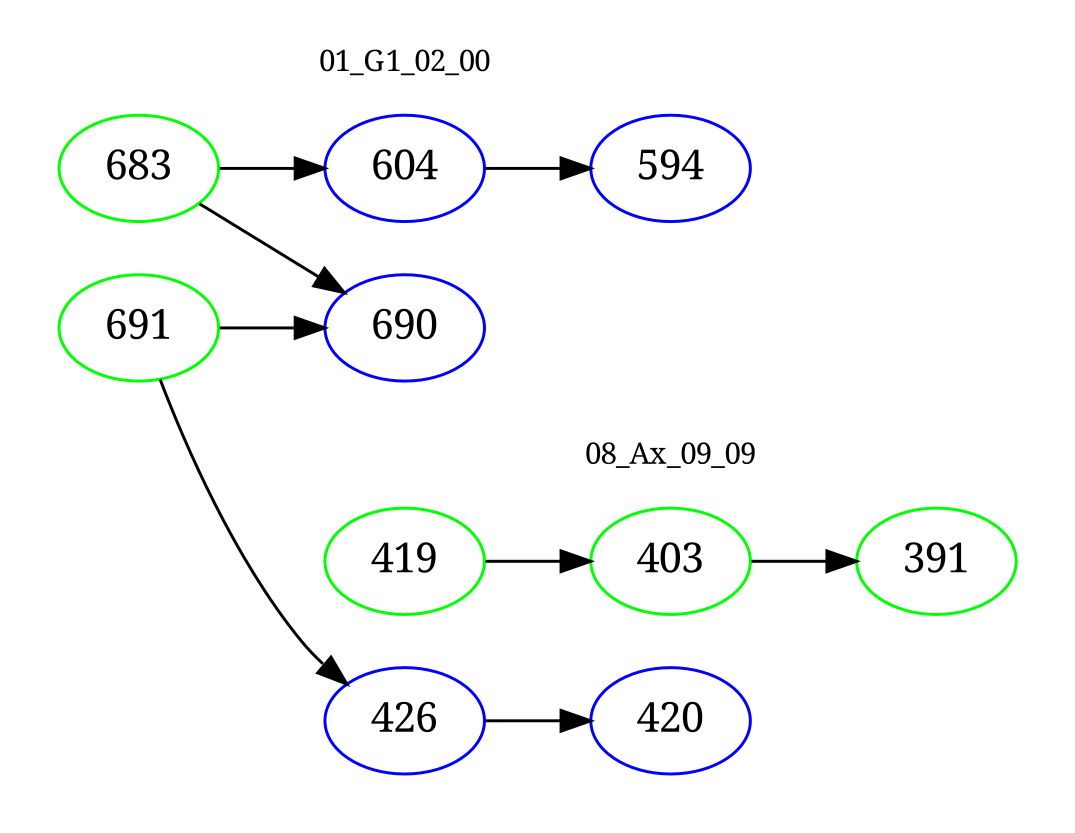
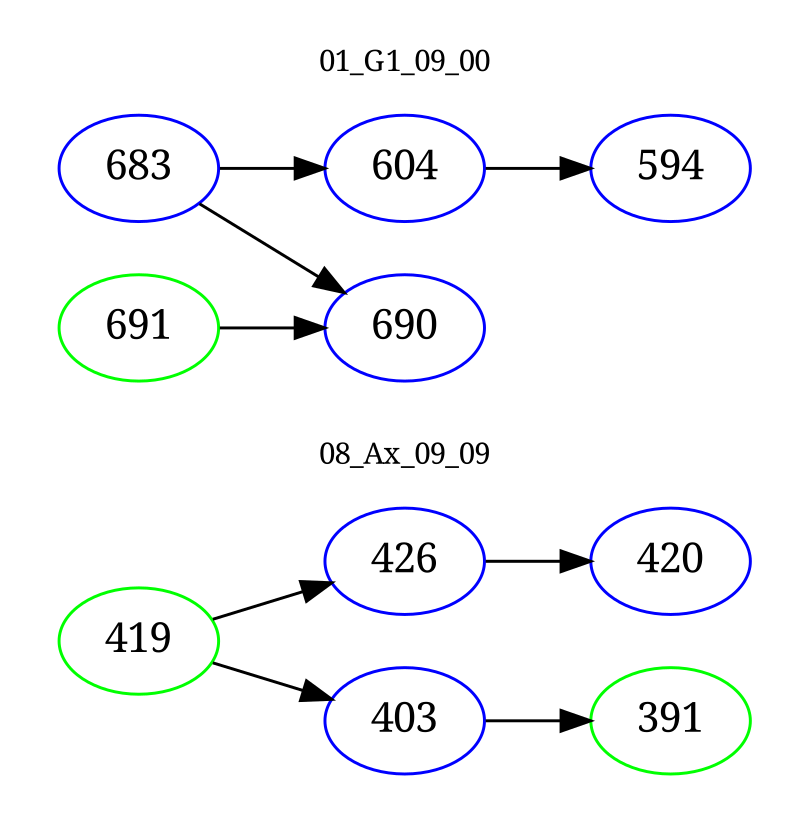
(405, 64) -> (405, 64)
(139, 168) -> (139, 168)
(228, 529) -> (258, 605)
(671, 561) -> (405, 721)
